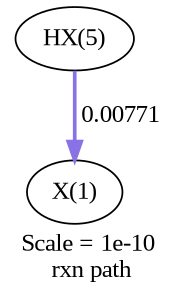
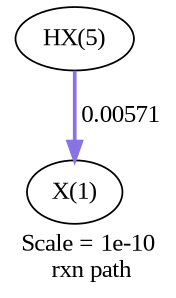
(118, 115) -> (118, 115)
